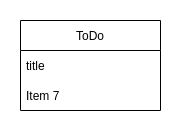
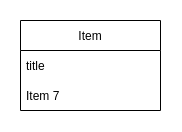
(90, 36) -> (90, 36)
